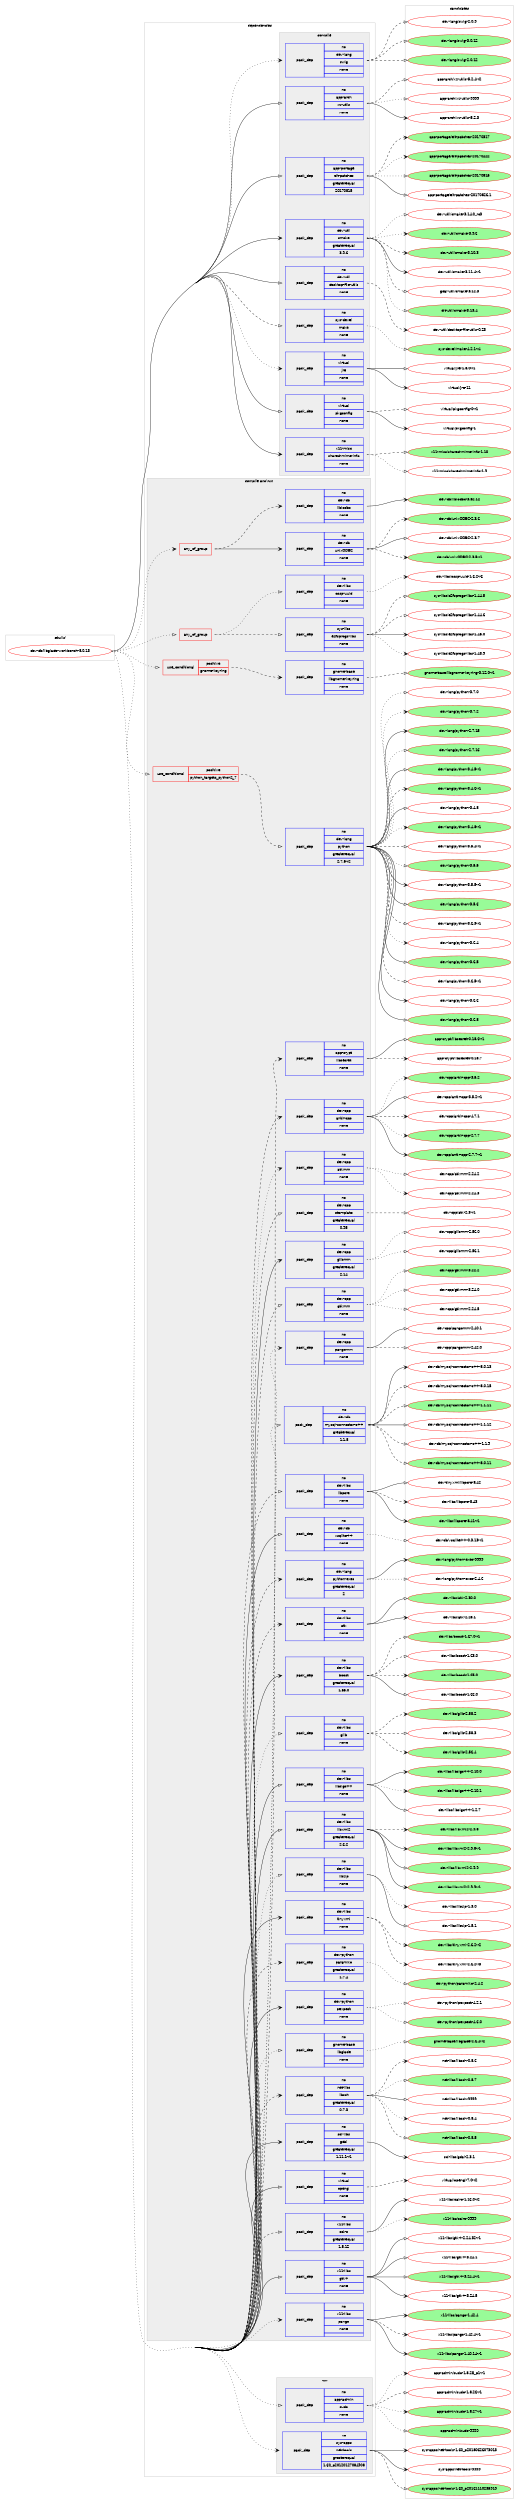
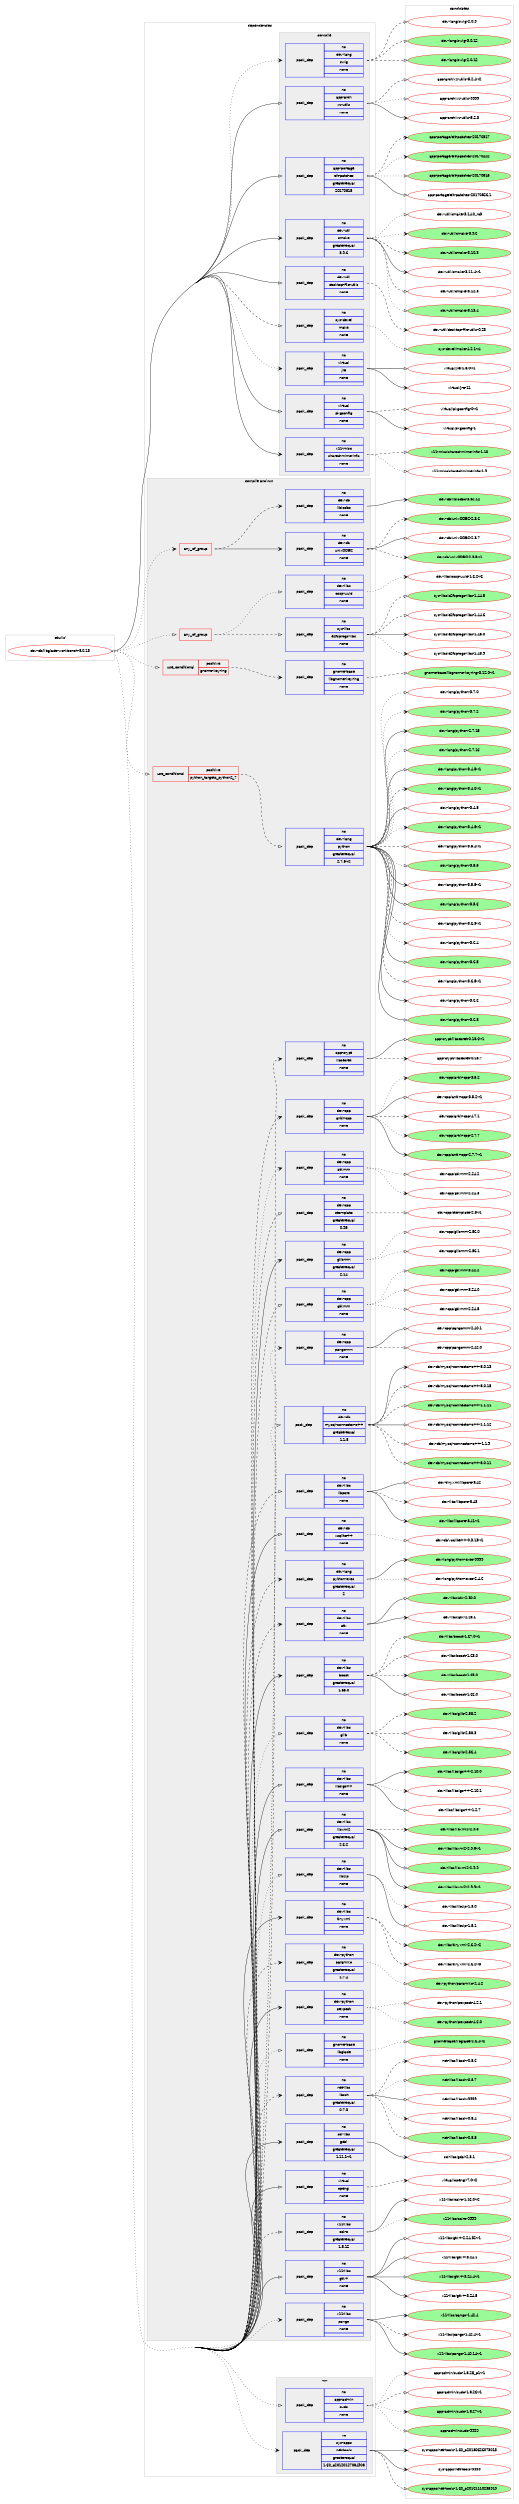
(459, 292) -> (459, 292)
(459, 311) -> (459, 311)
(459, 1213) -> (459, 1213)
(459, 1791) -> (459, 1791)
